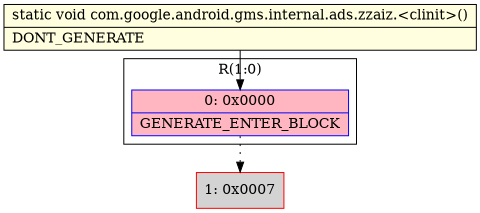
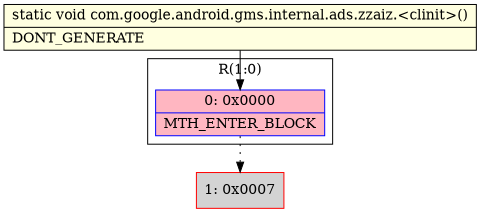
(240, 124) -> (240, 124)
